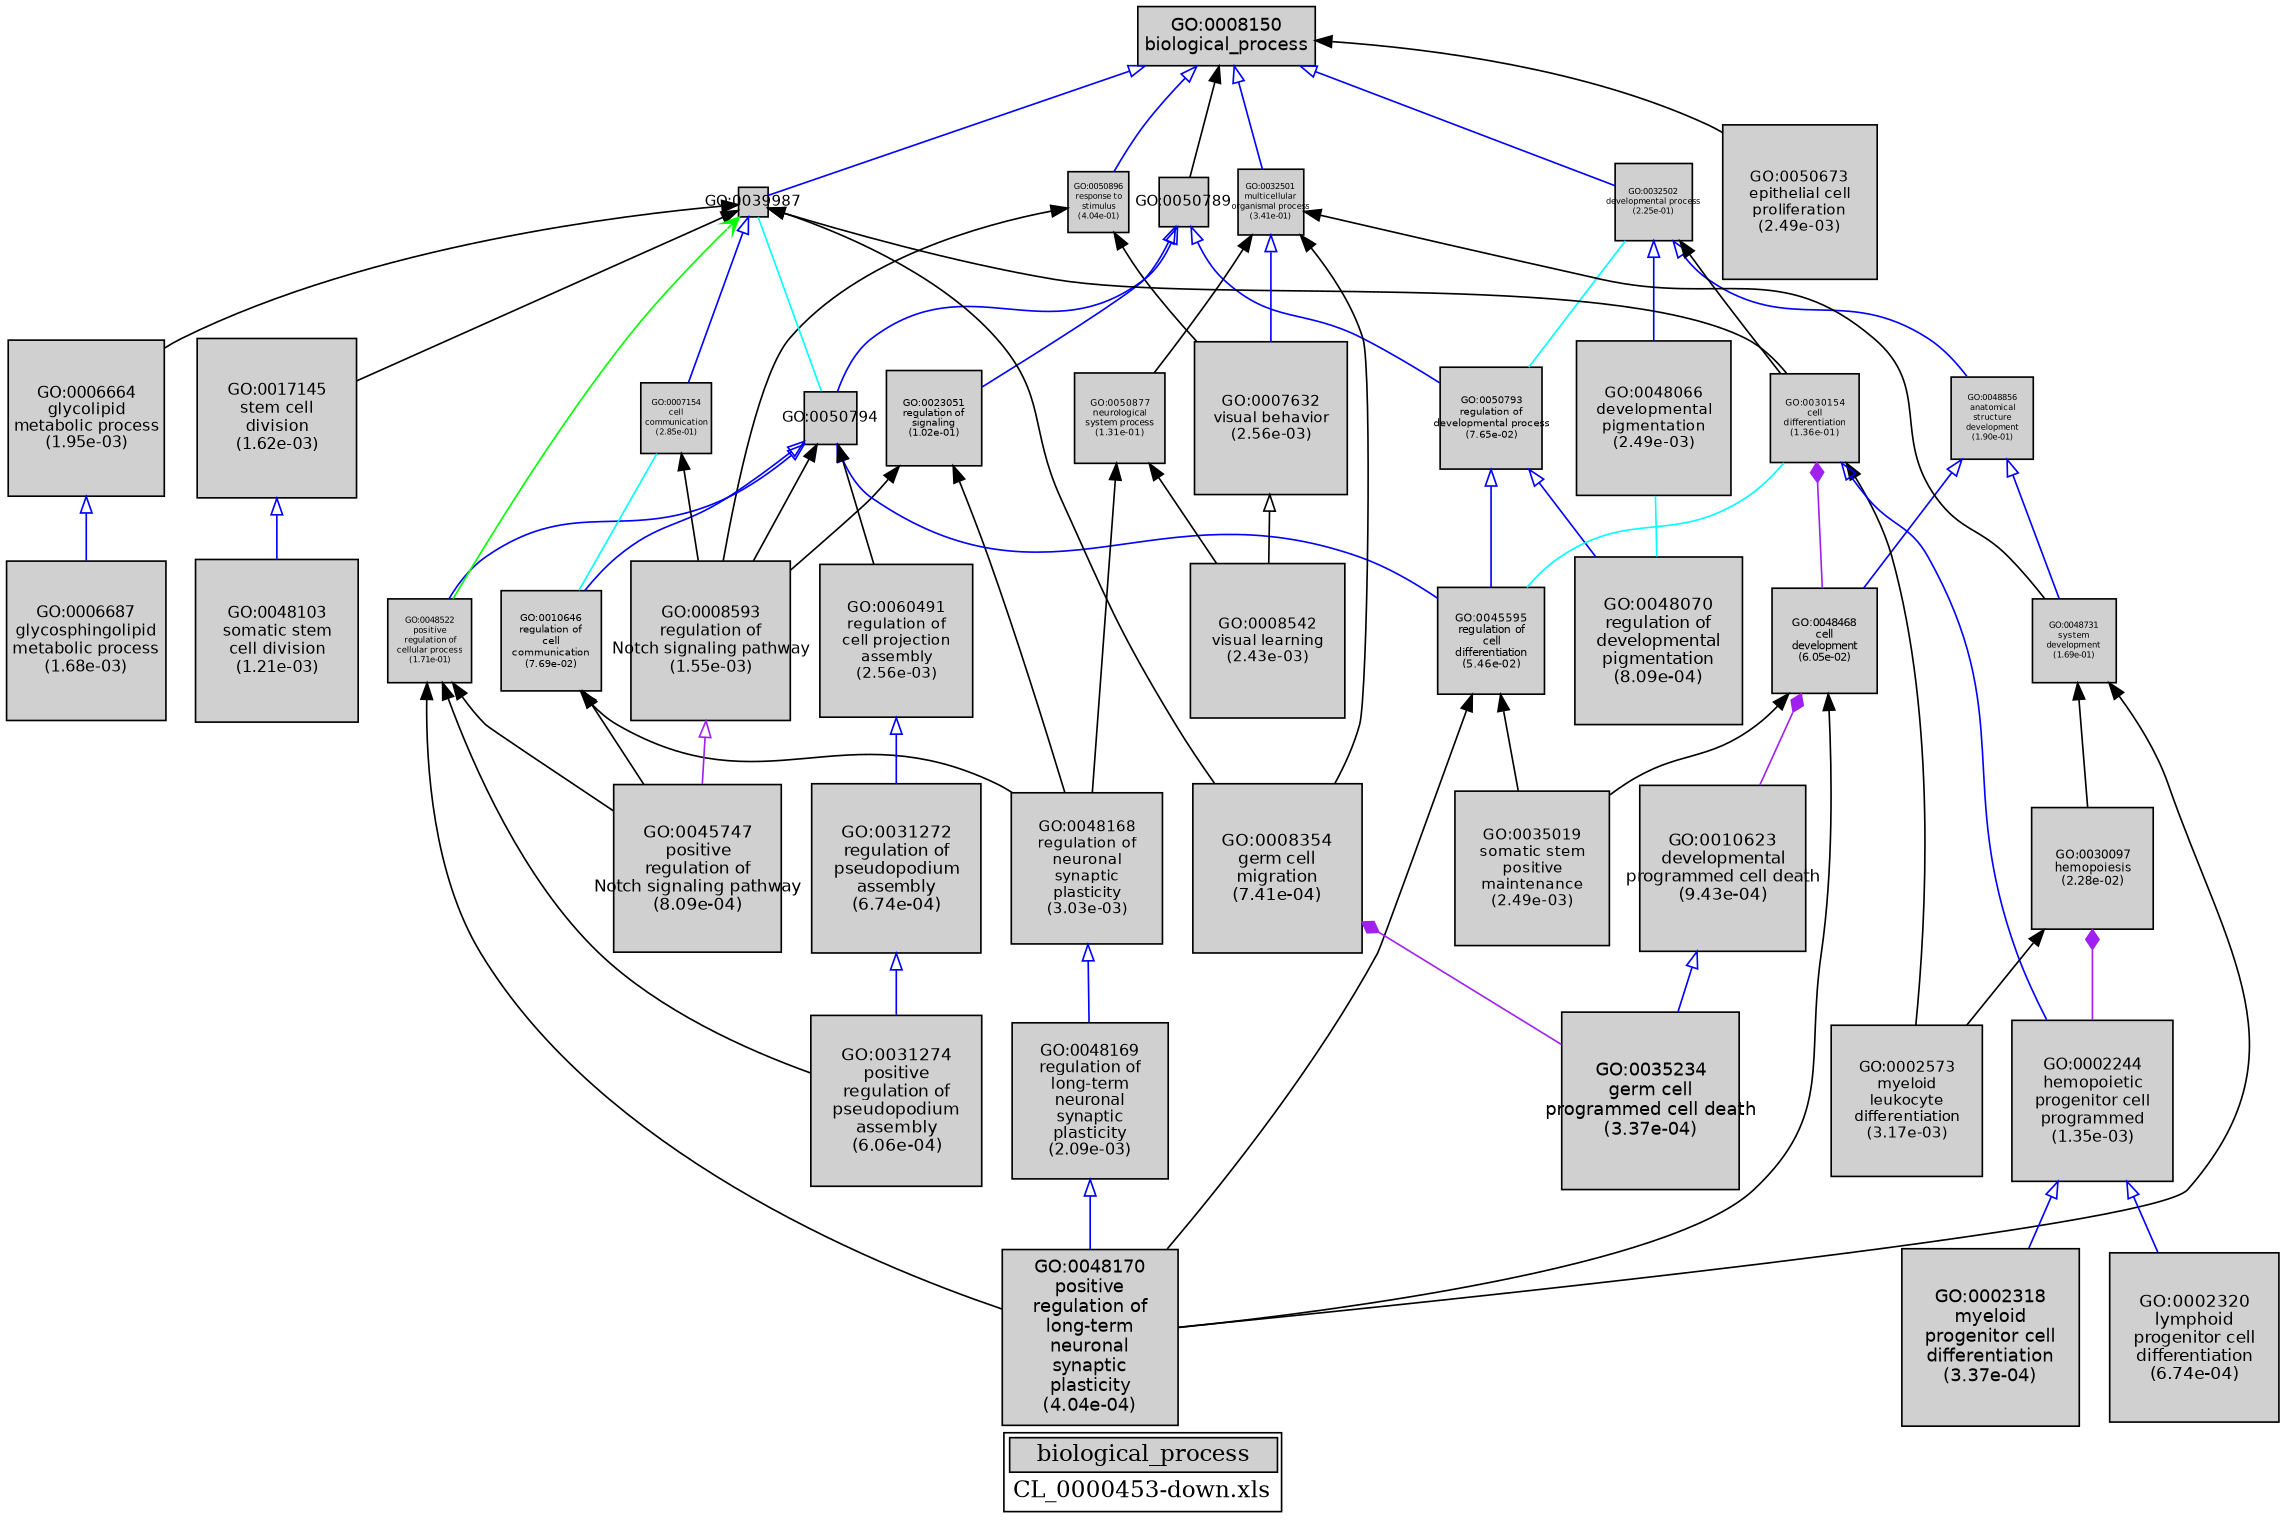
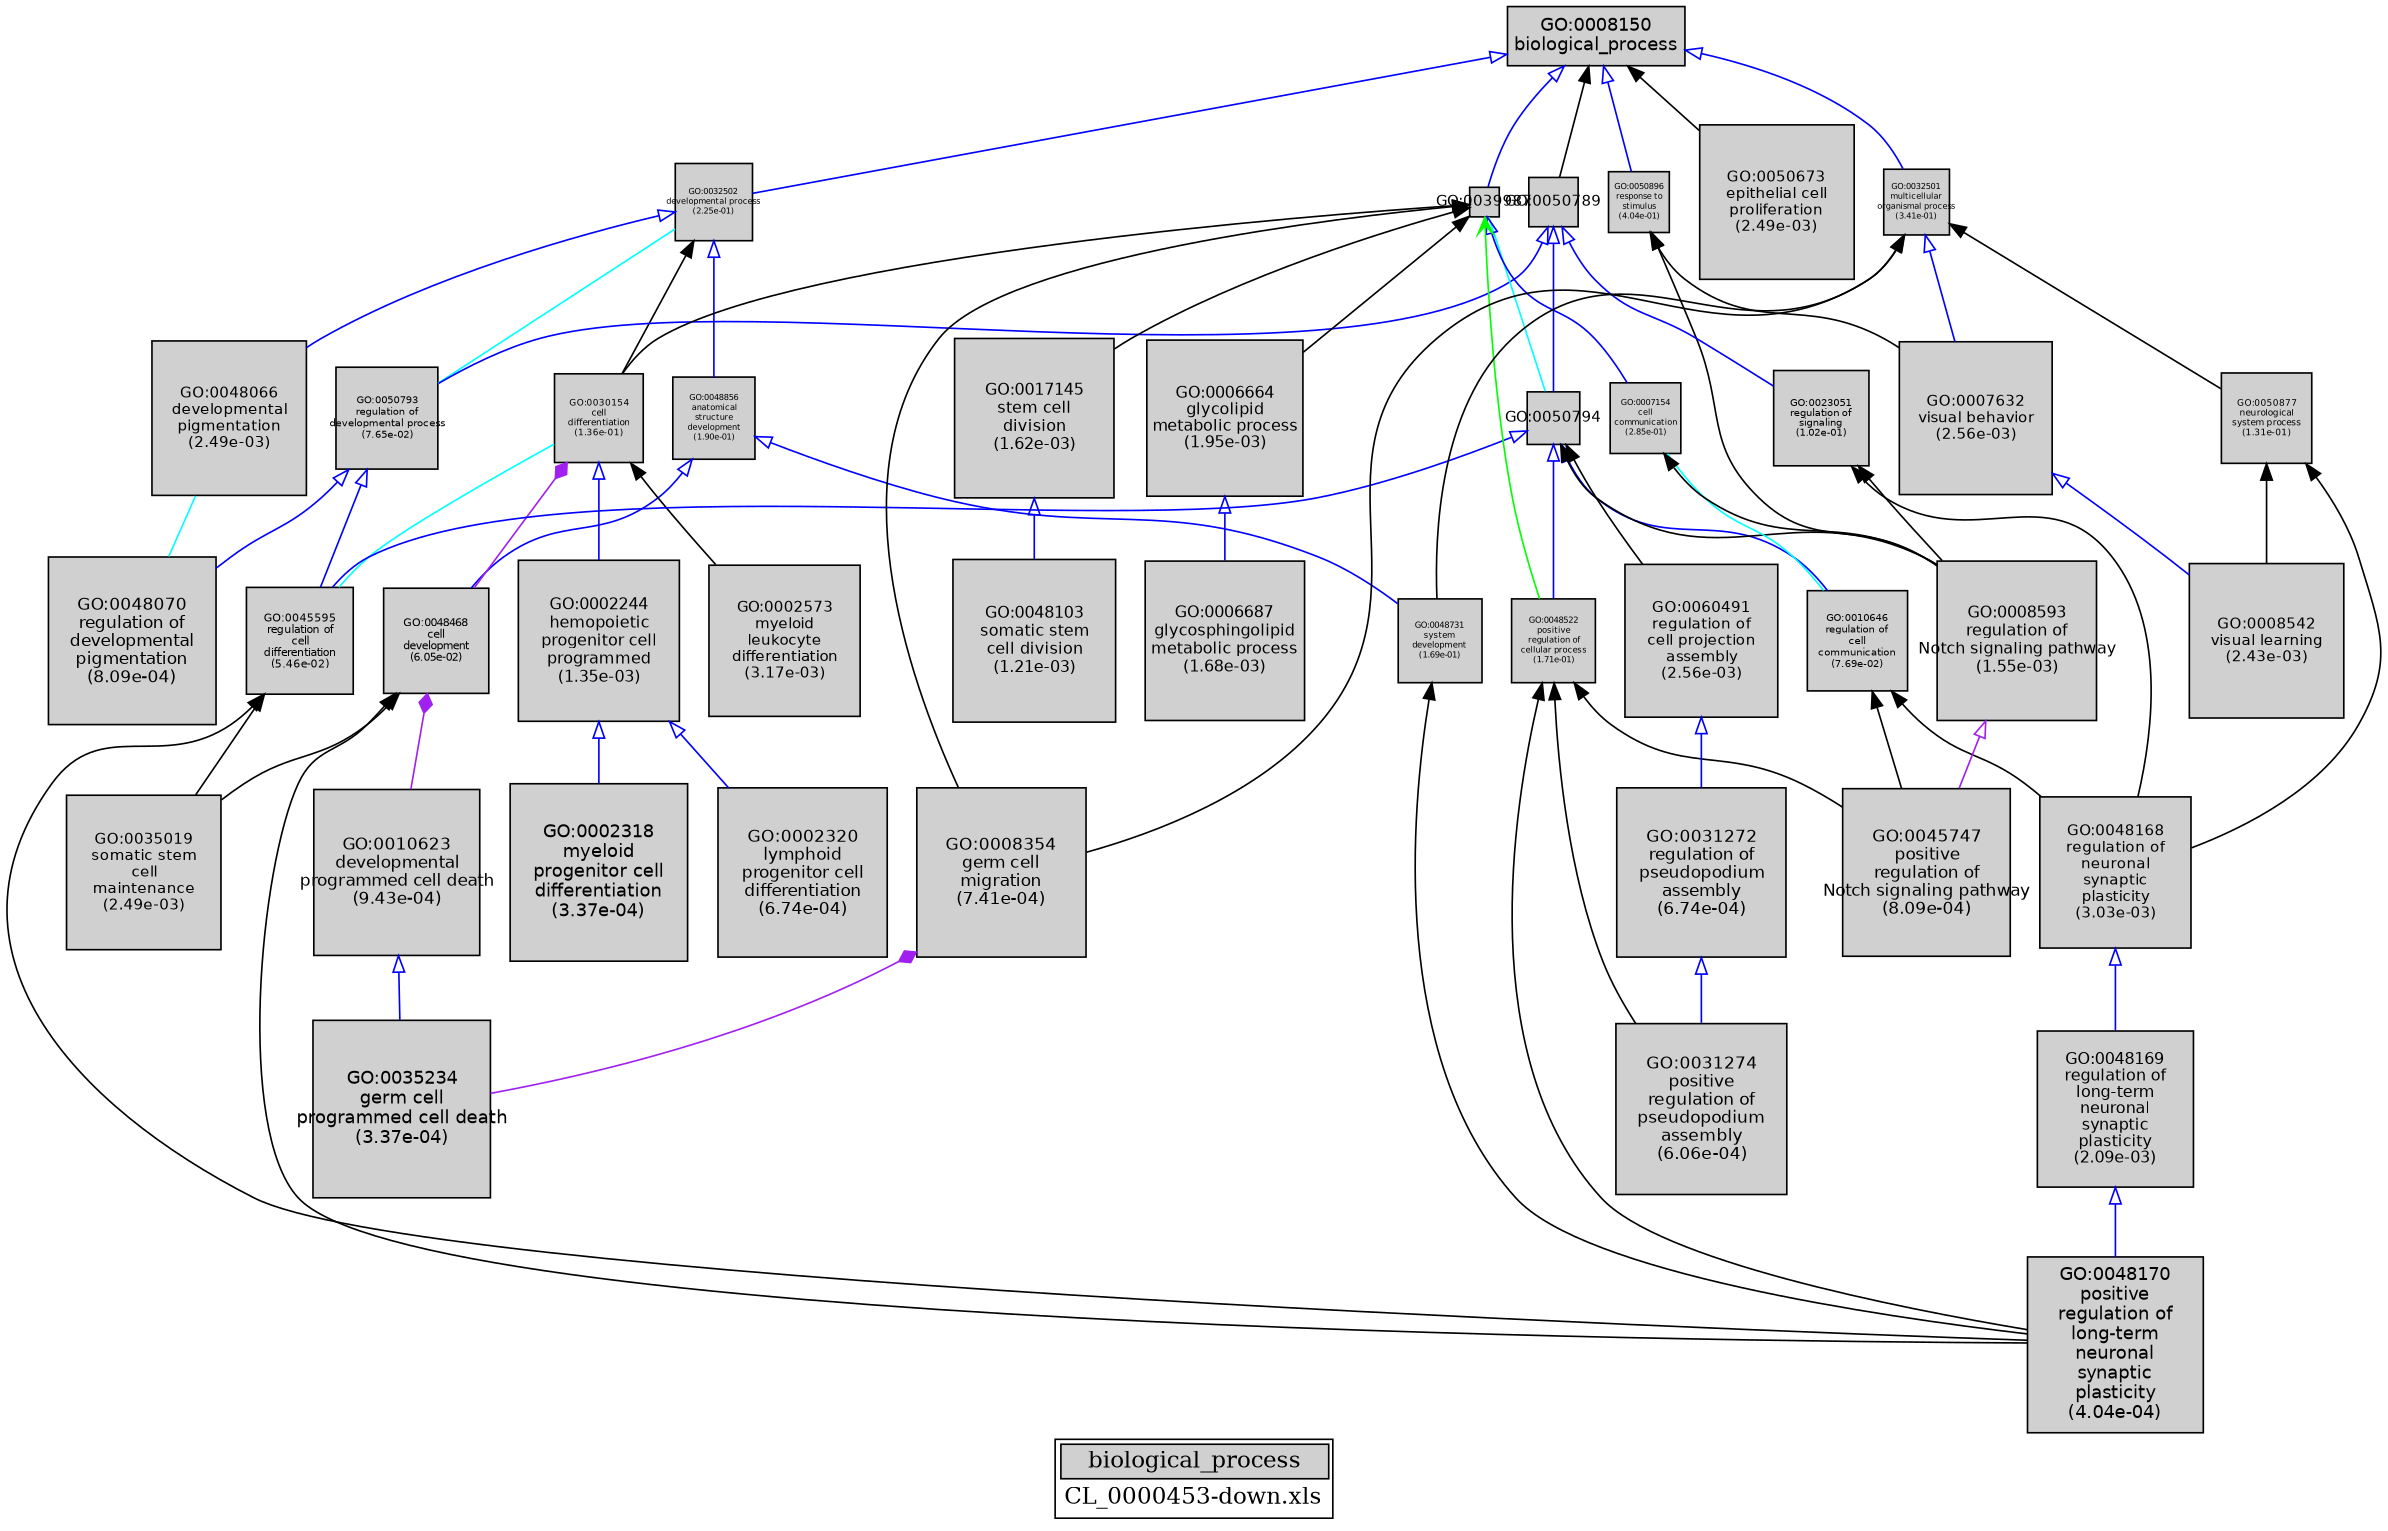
(1269, 527) -> (2128, 528)
(1533, 868) -> (145, 872)
(2092, 868) -> none
